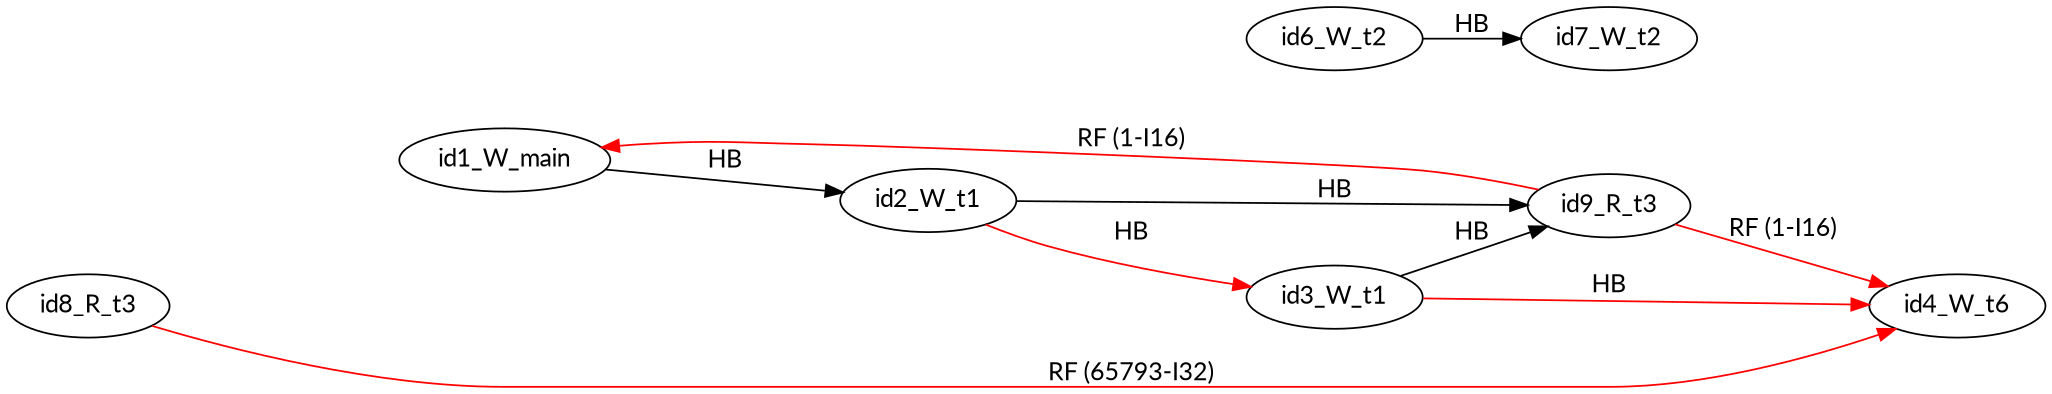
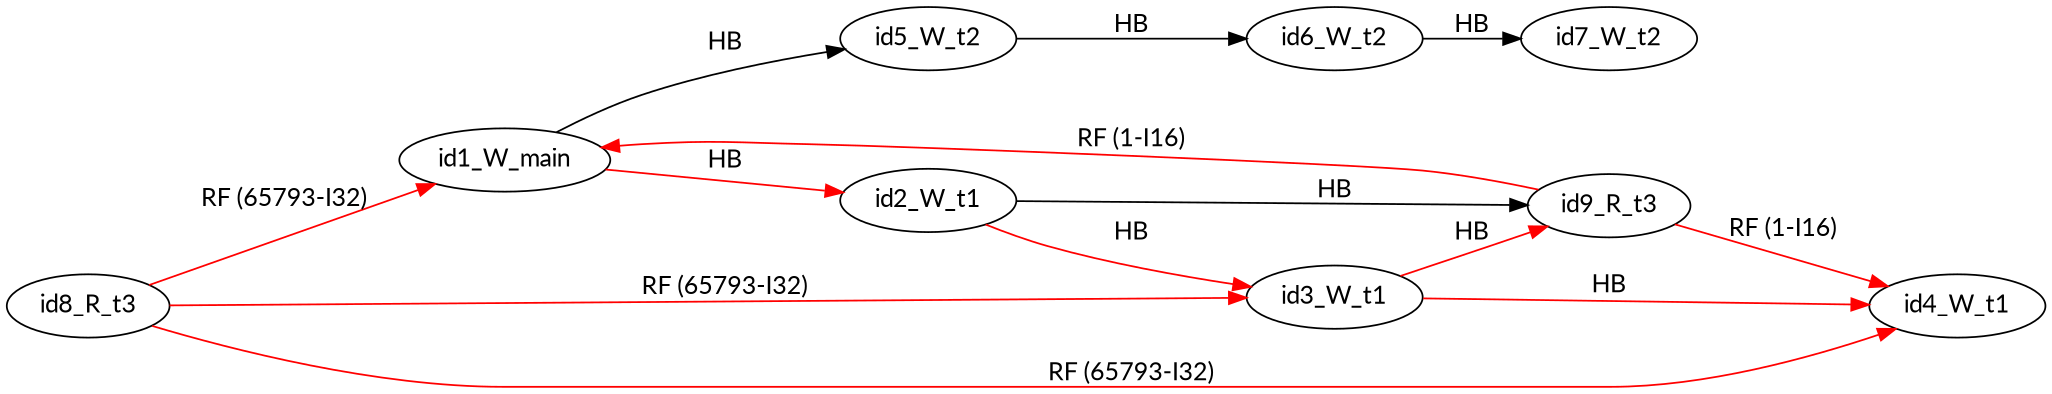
none -> (928, 39)
(715, 180) -> (715, 180)
none -> (284, 238)
(1465, 254) -> (1465, 254)
none -> (699, 302)
(1957, 306) -> (1957, 306)
